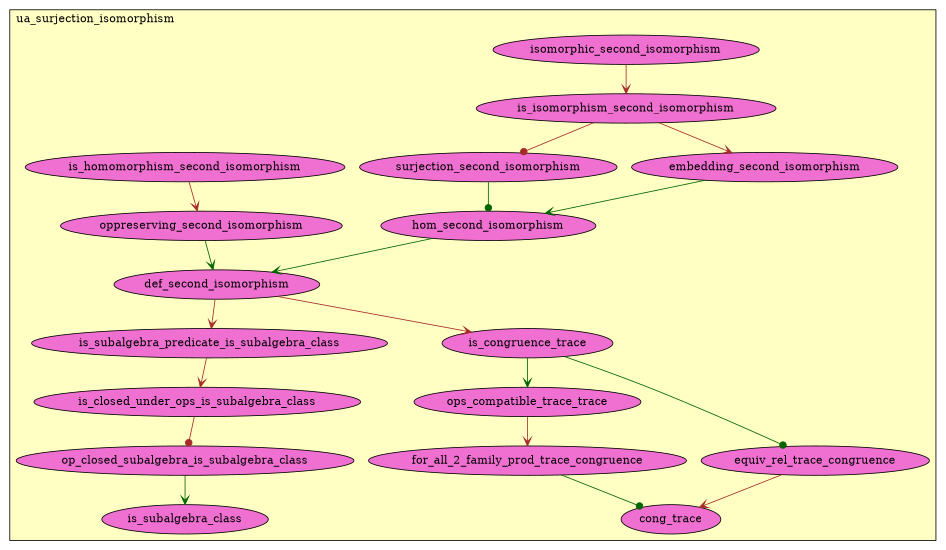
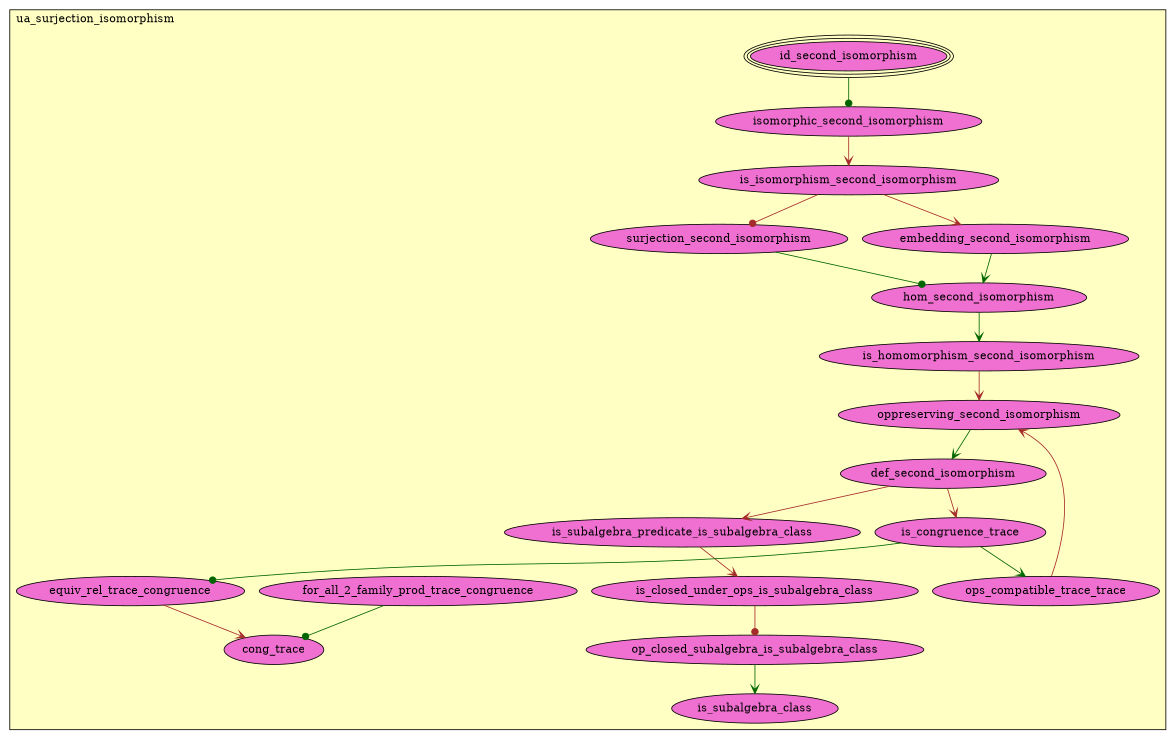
none -> (849, 56)
(356, 254) -> (979, 323)
(527, 427) -> (1064, 498)
